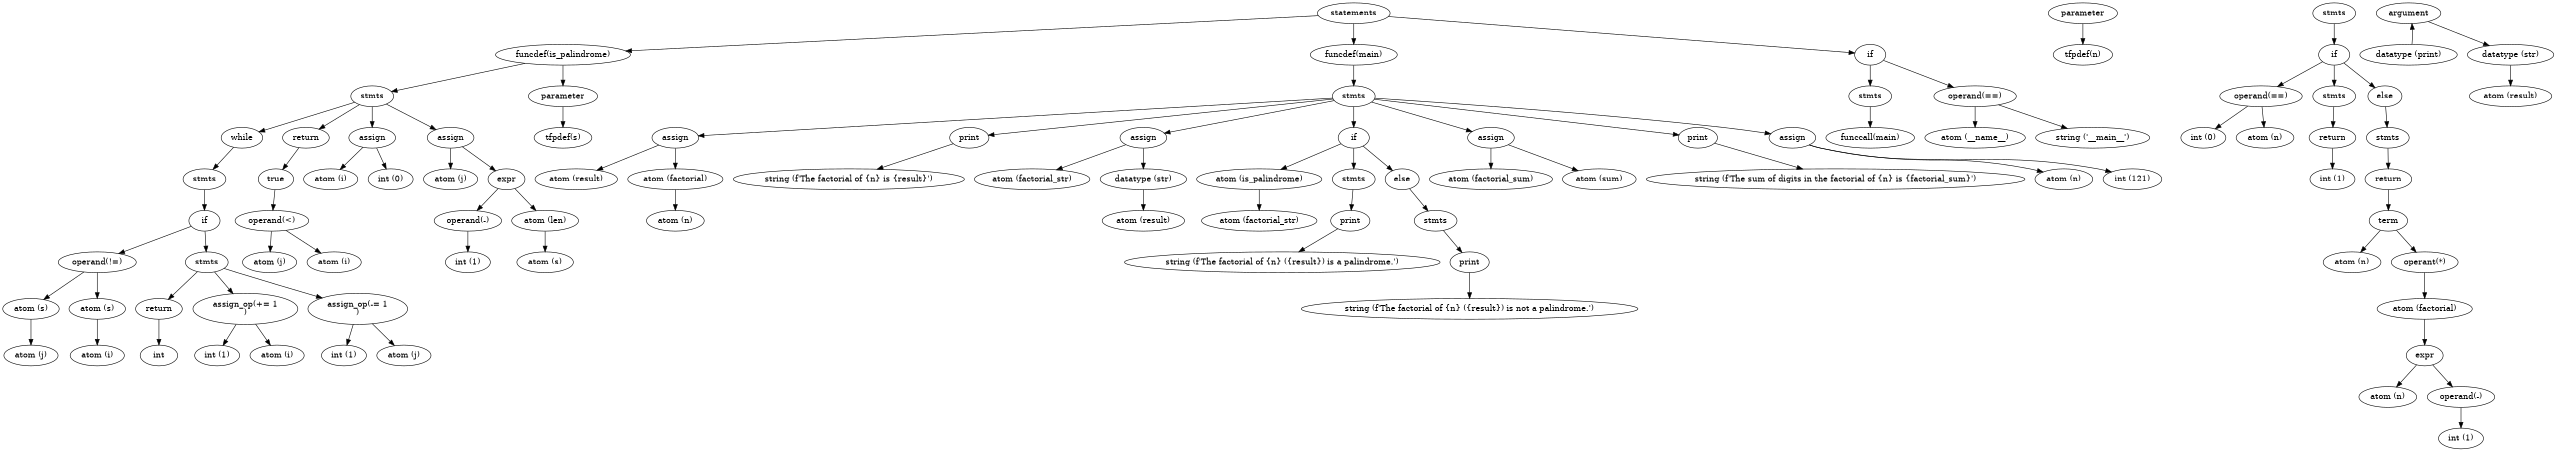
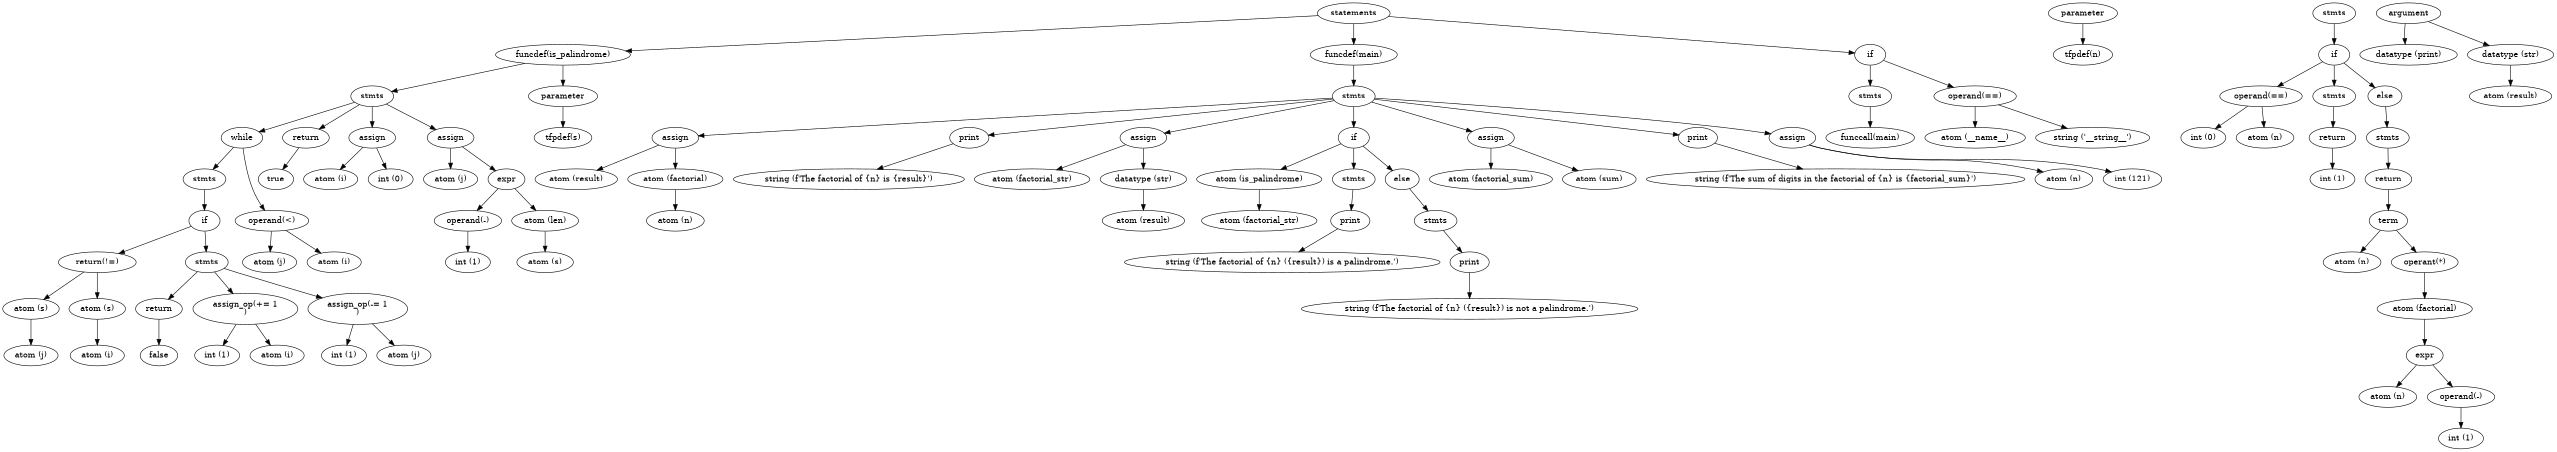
(2412, 37) -> (2405, 31)
(2093, 138) -> (2093, 138)
(274, 197) -> (249, 178)
(97, 262) -> (97, 262)
(159, 355) -> (159, 355)
